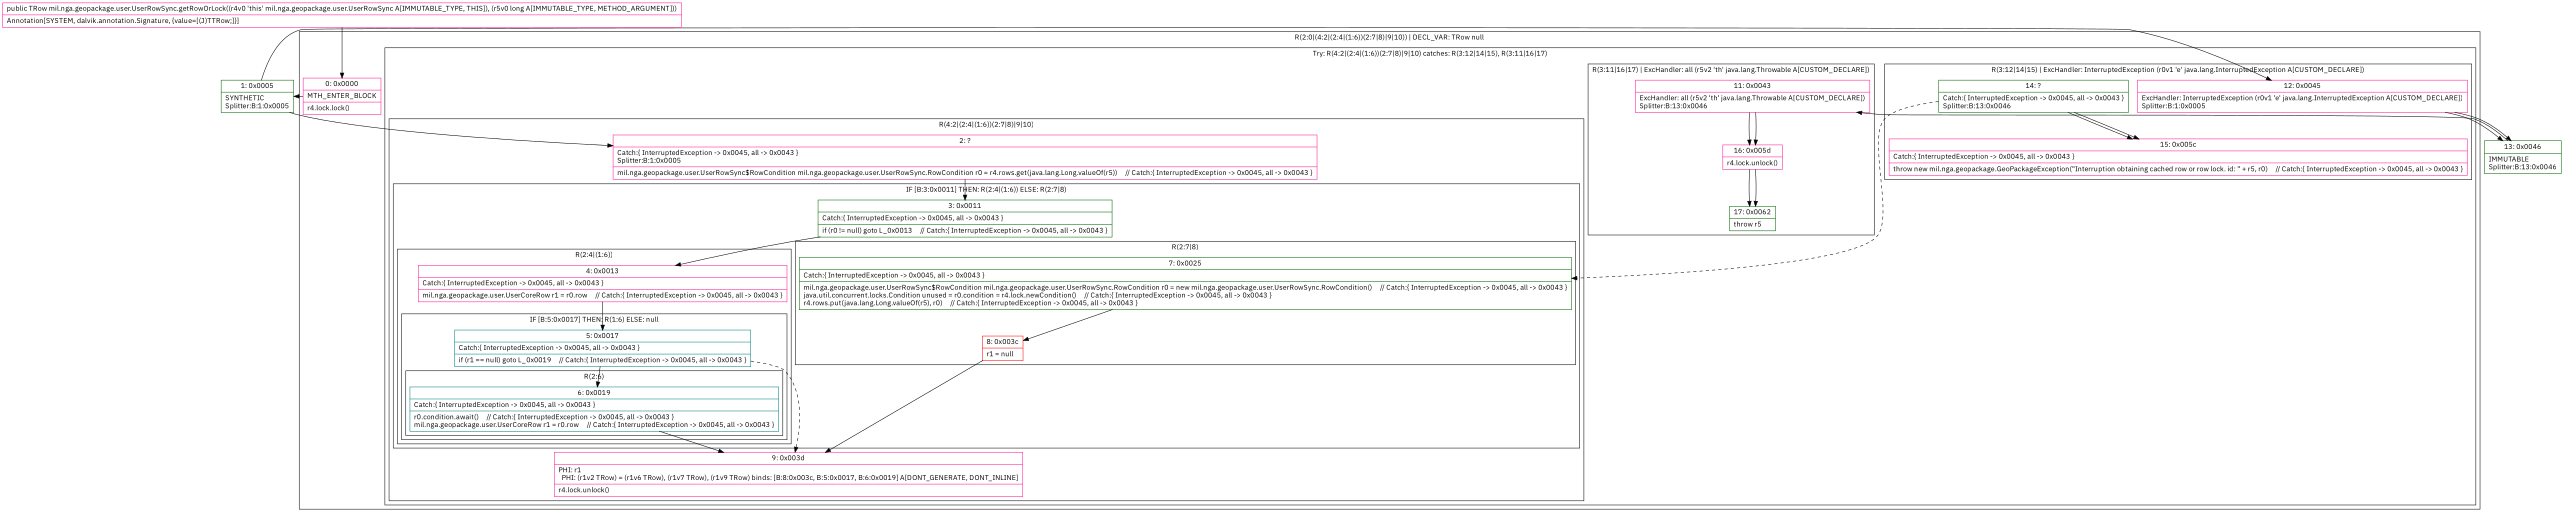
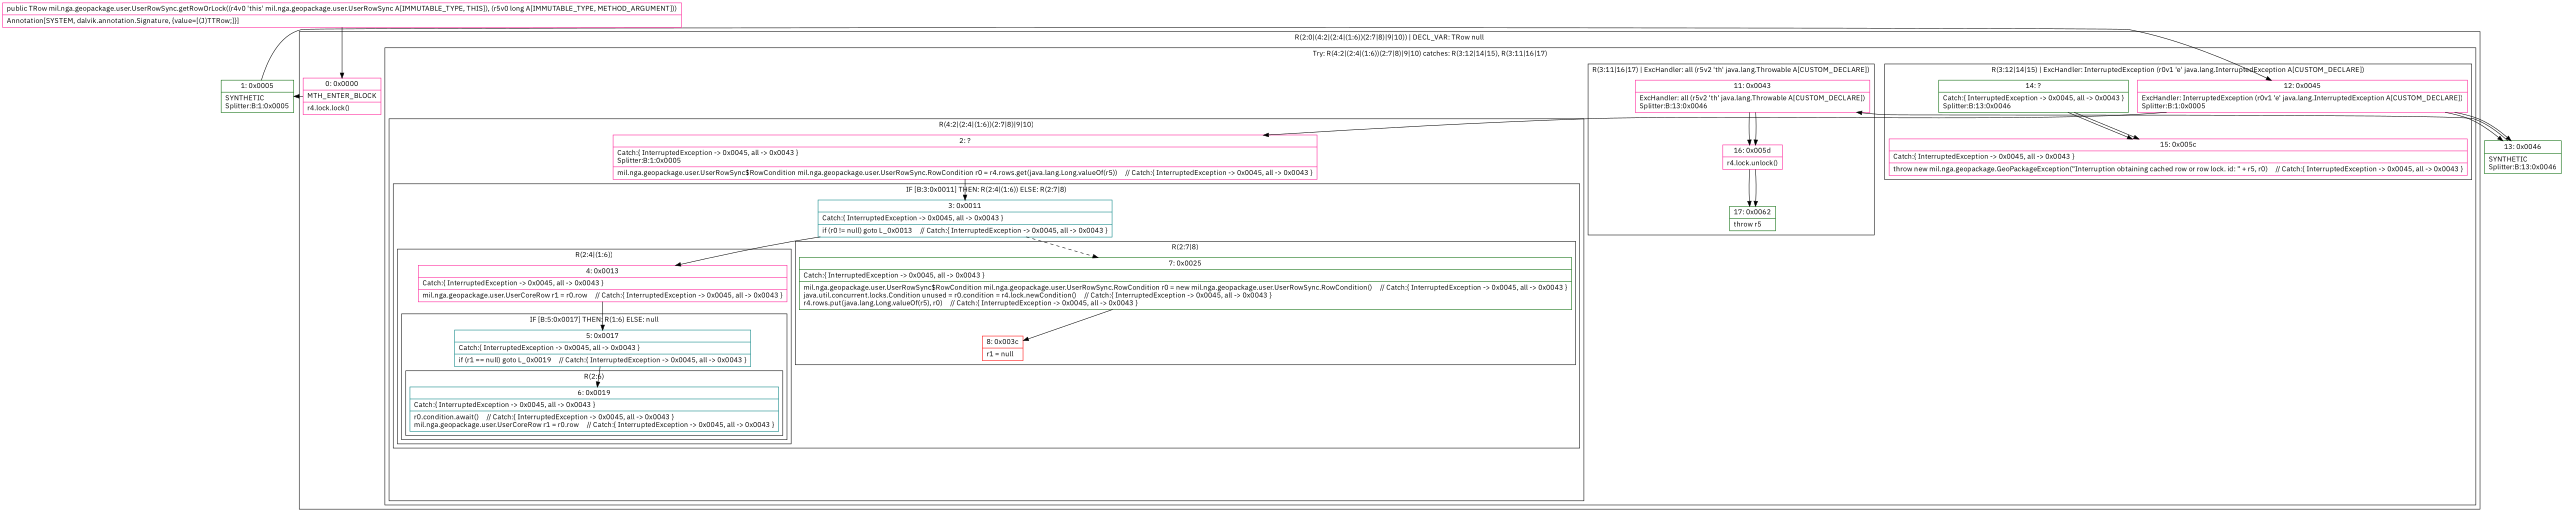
(448, 135) -> (1717, 117)
(2509, 159) -> (2508, 159)
(965, 219) -> (965, 219)
(1817, 257) -> (1060, 247)
(789, 474) -> none
